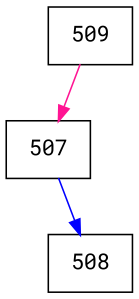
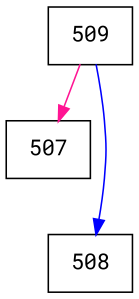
(67, 199) -> (106, 142)
